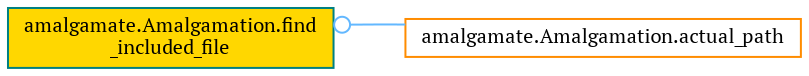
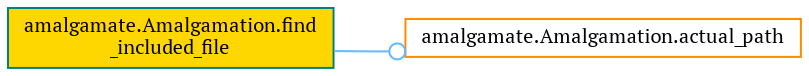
(378, 24) -> (362, 51)
